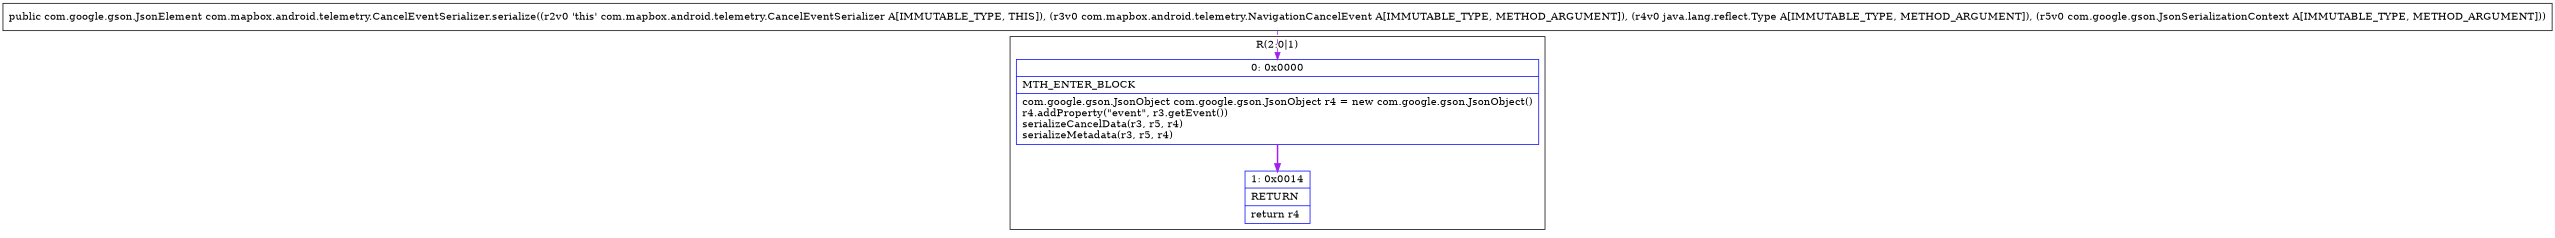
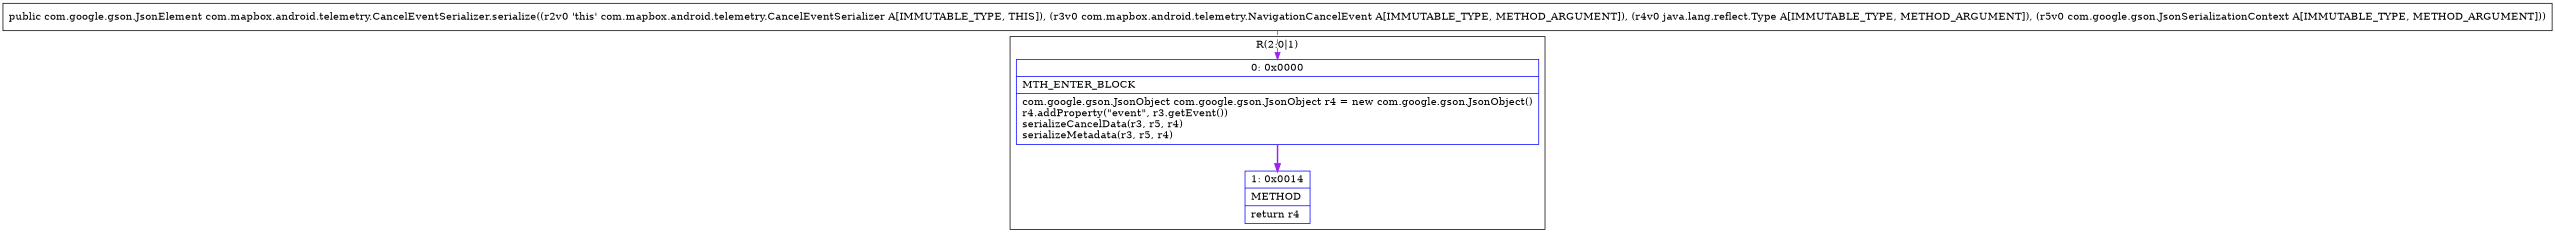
(1275, 197) -> (1276, 197)
